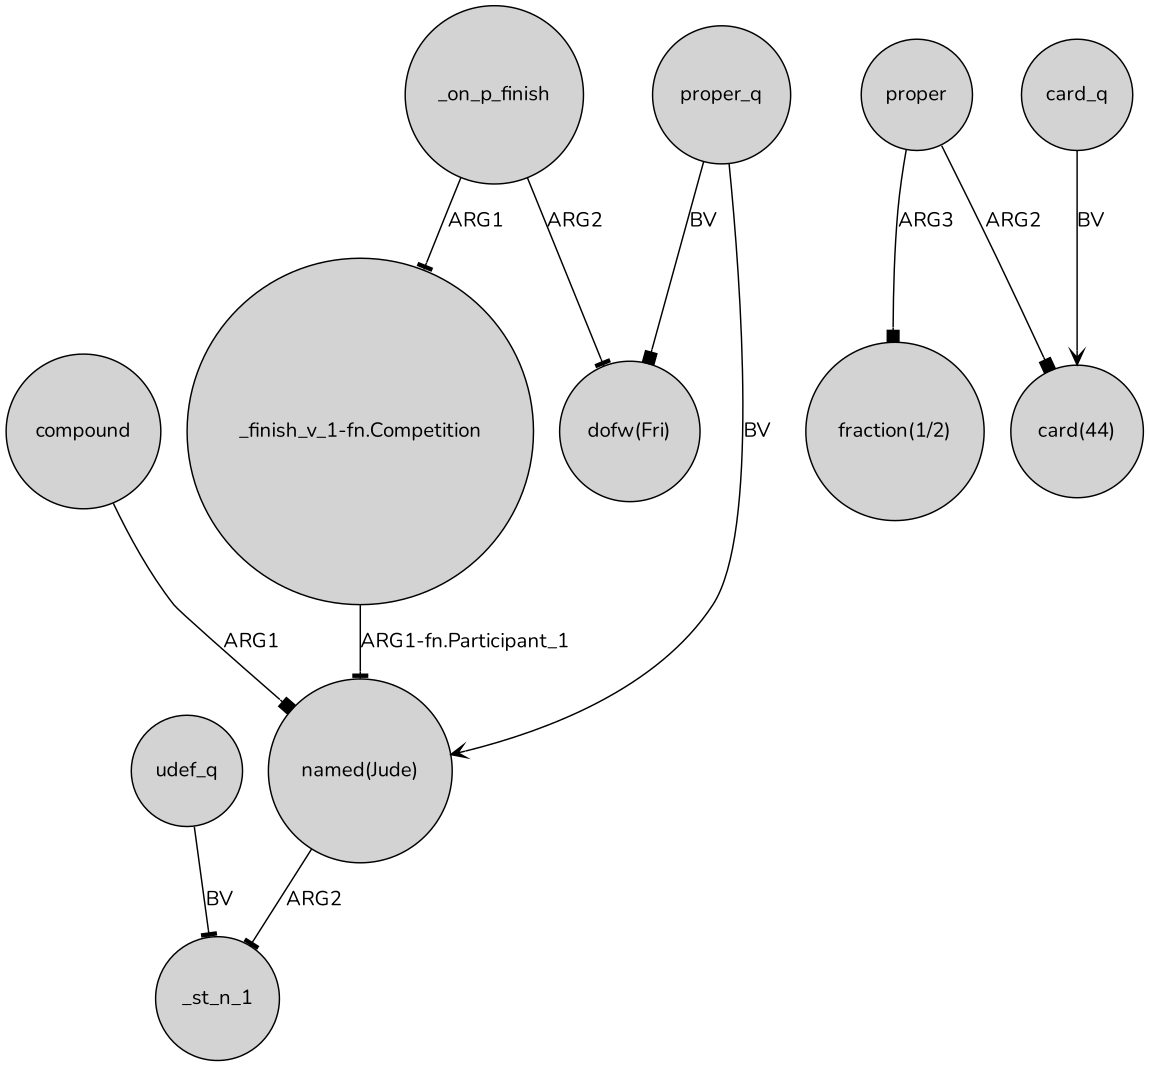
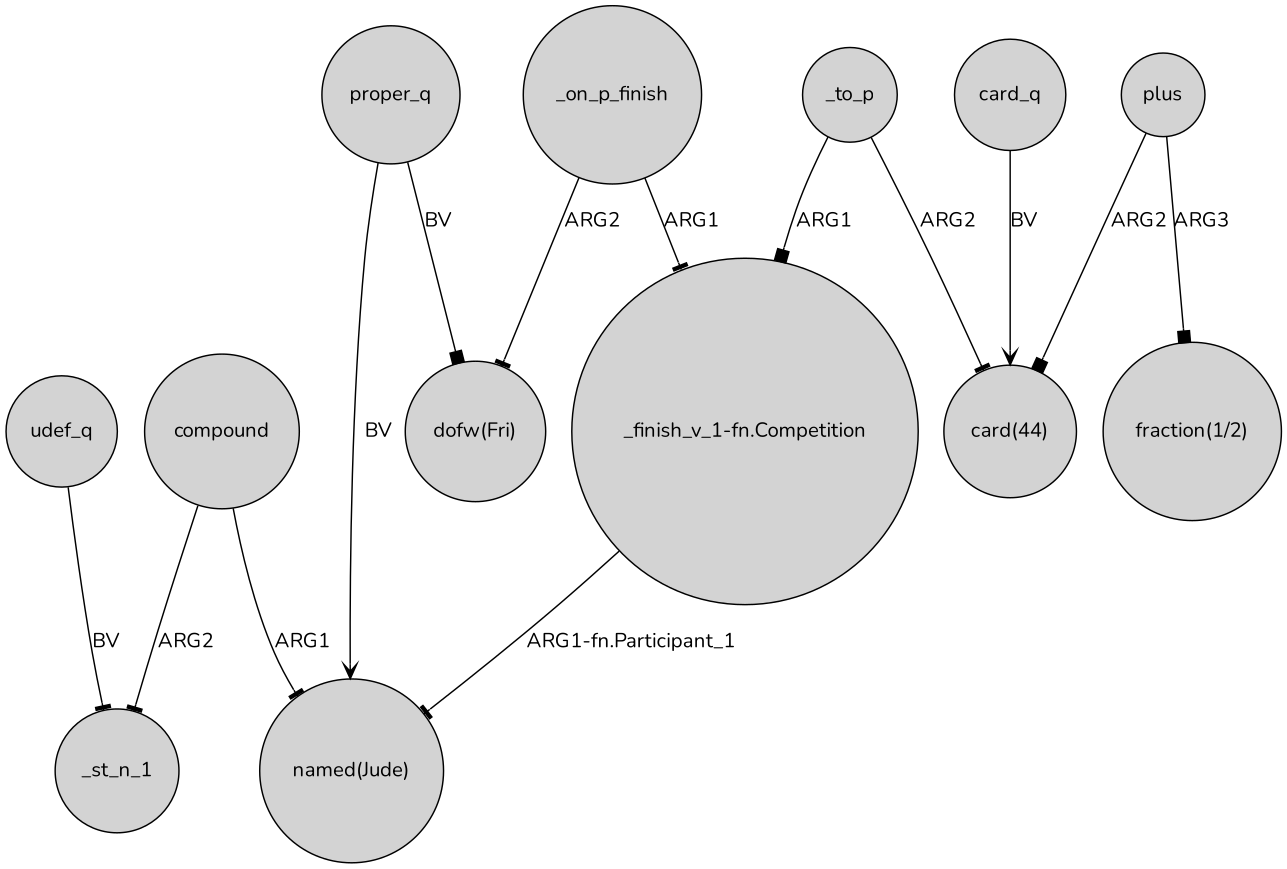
none -> (850, 95)
(917, 95) -> (1163, 95)
(182, 613) -> (256, 602)
(283, 895) -> (166, 605)
